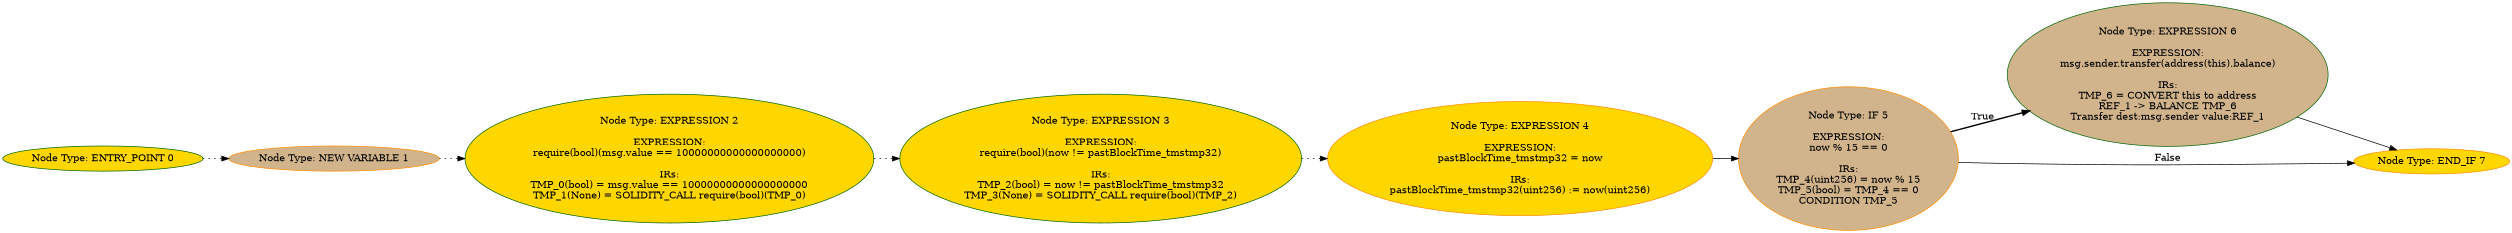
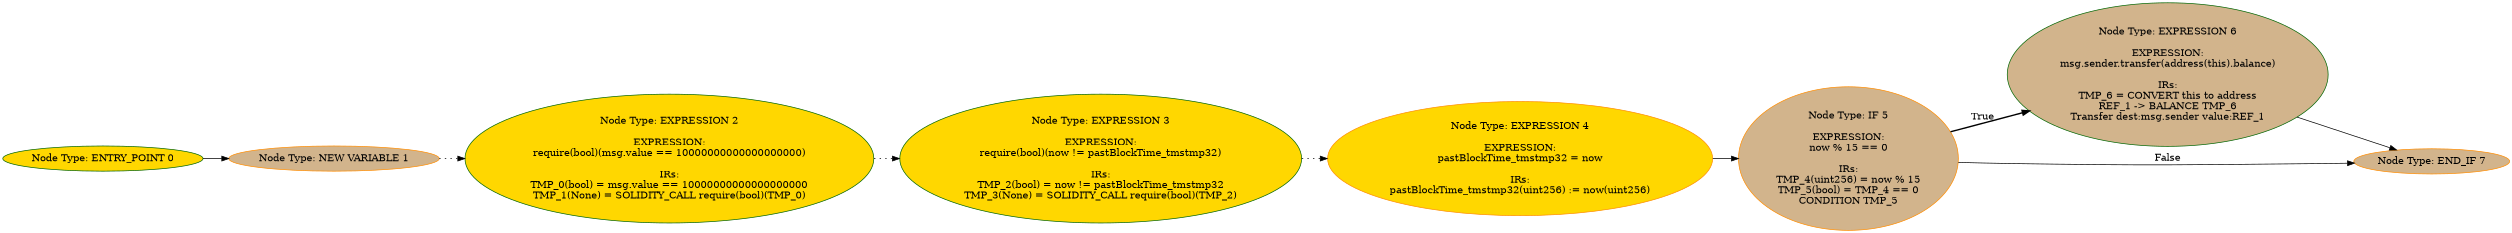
(212, 159) -> (212, 159)
(2432, 161) -> (2432, 161)
